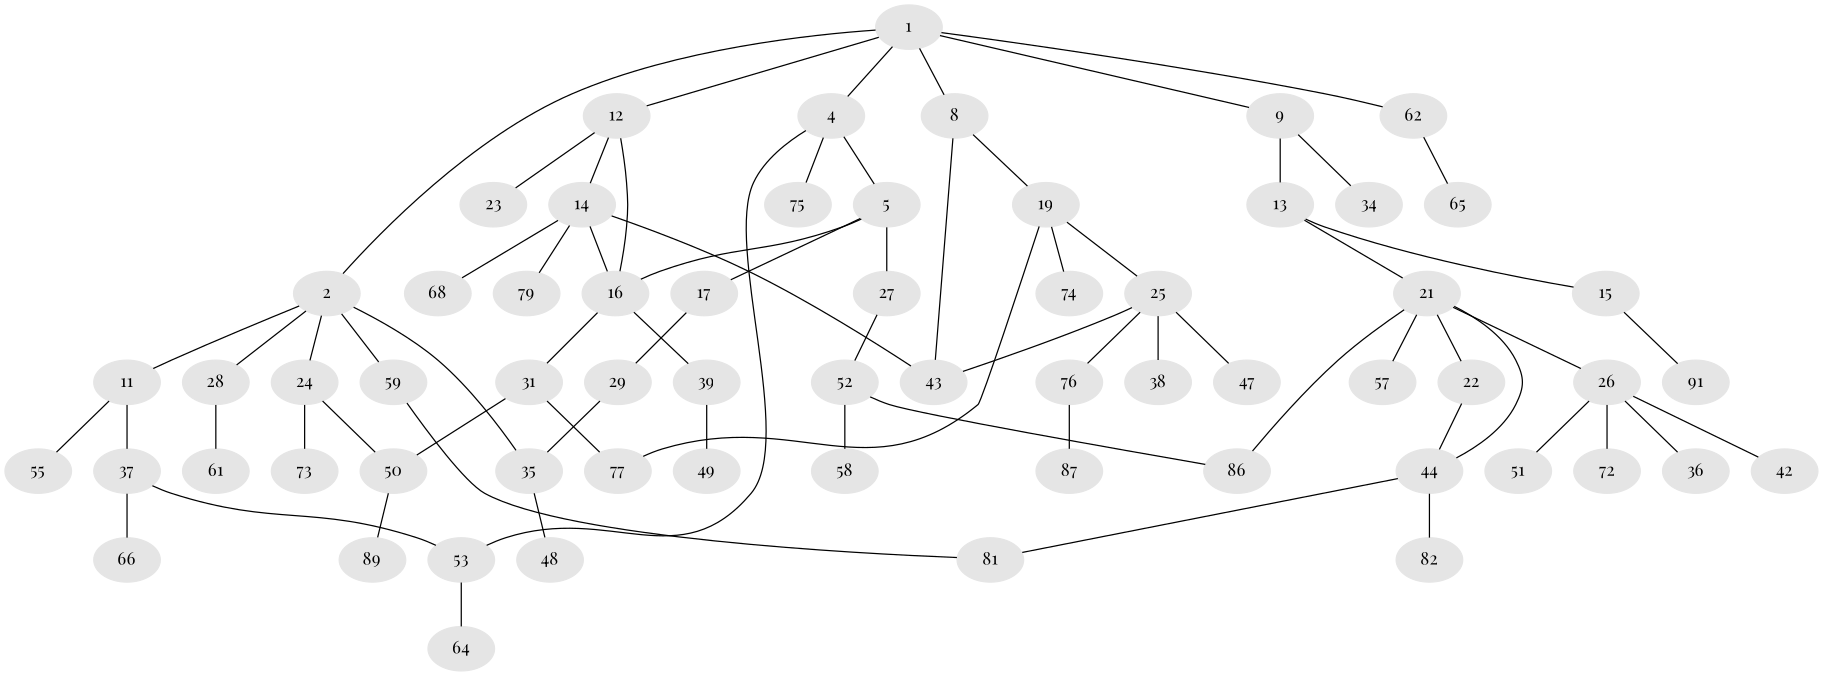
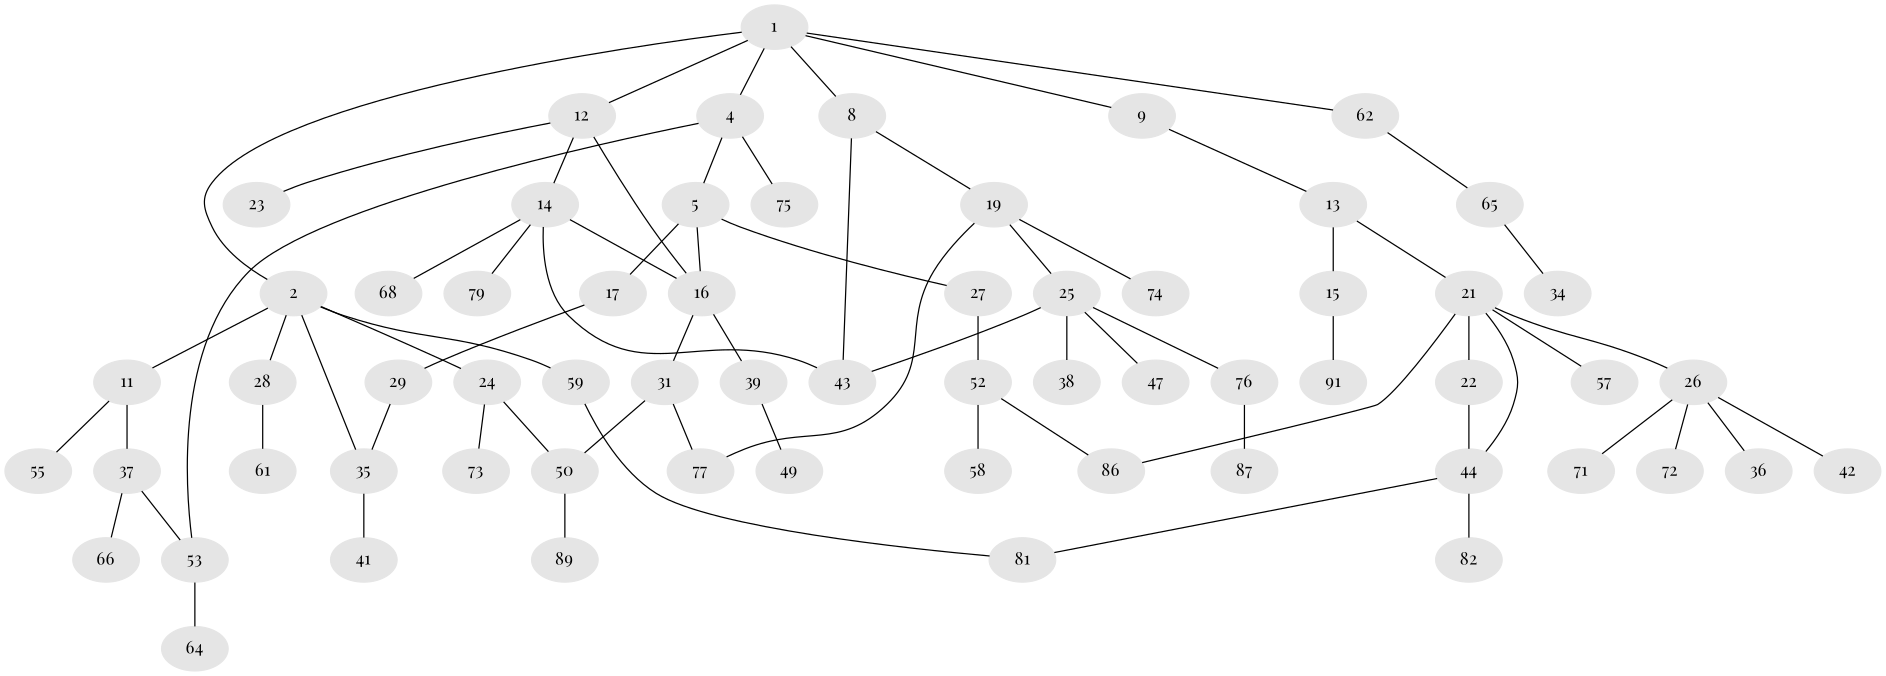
(1324, 160) -> (1524, 249)
(1518, 471) -> (1581, 471)
(550, 560) -> (364, 560)
